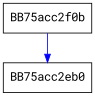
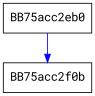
(48, 44) -> (48, 44)
